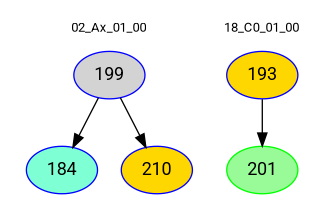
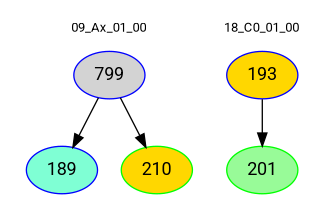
(109, 28) -> (109, 28)
(109, 75) -> (109, 75)
(62, 170) -> (62, 170)
(157, 170) -> (157, 170)
